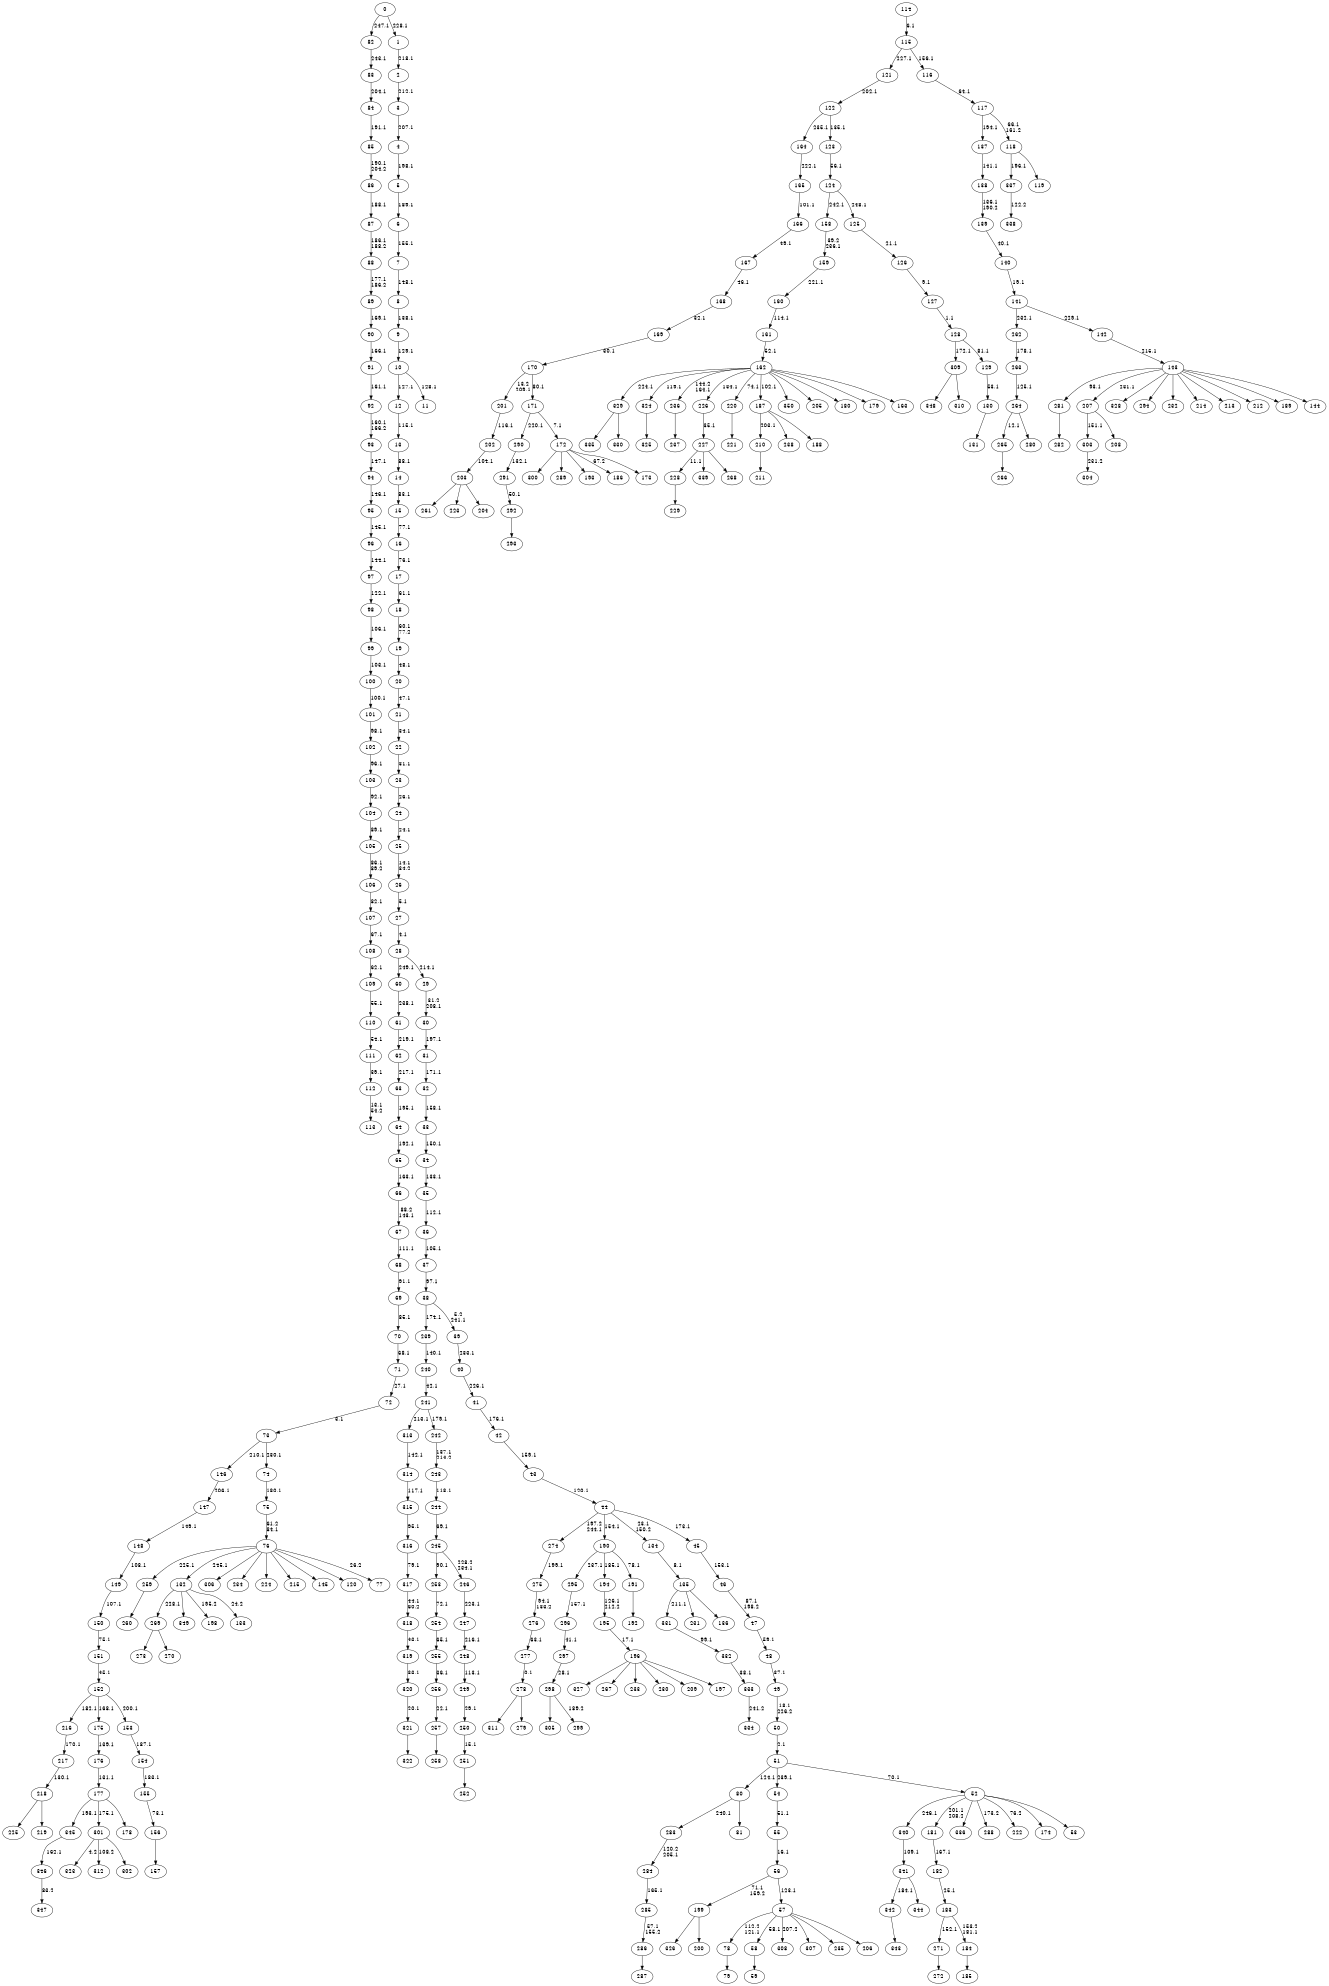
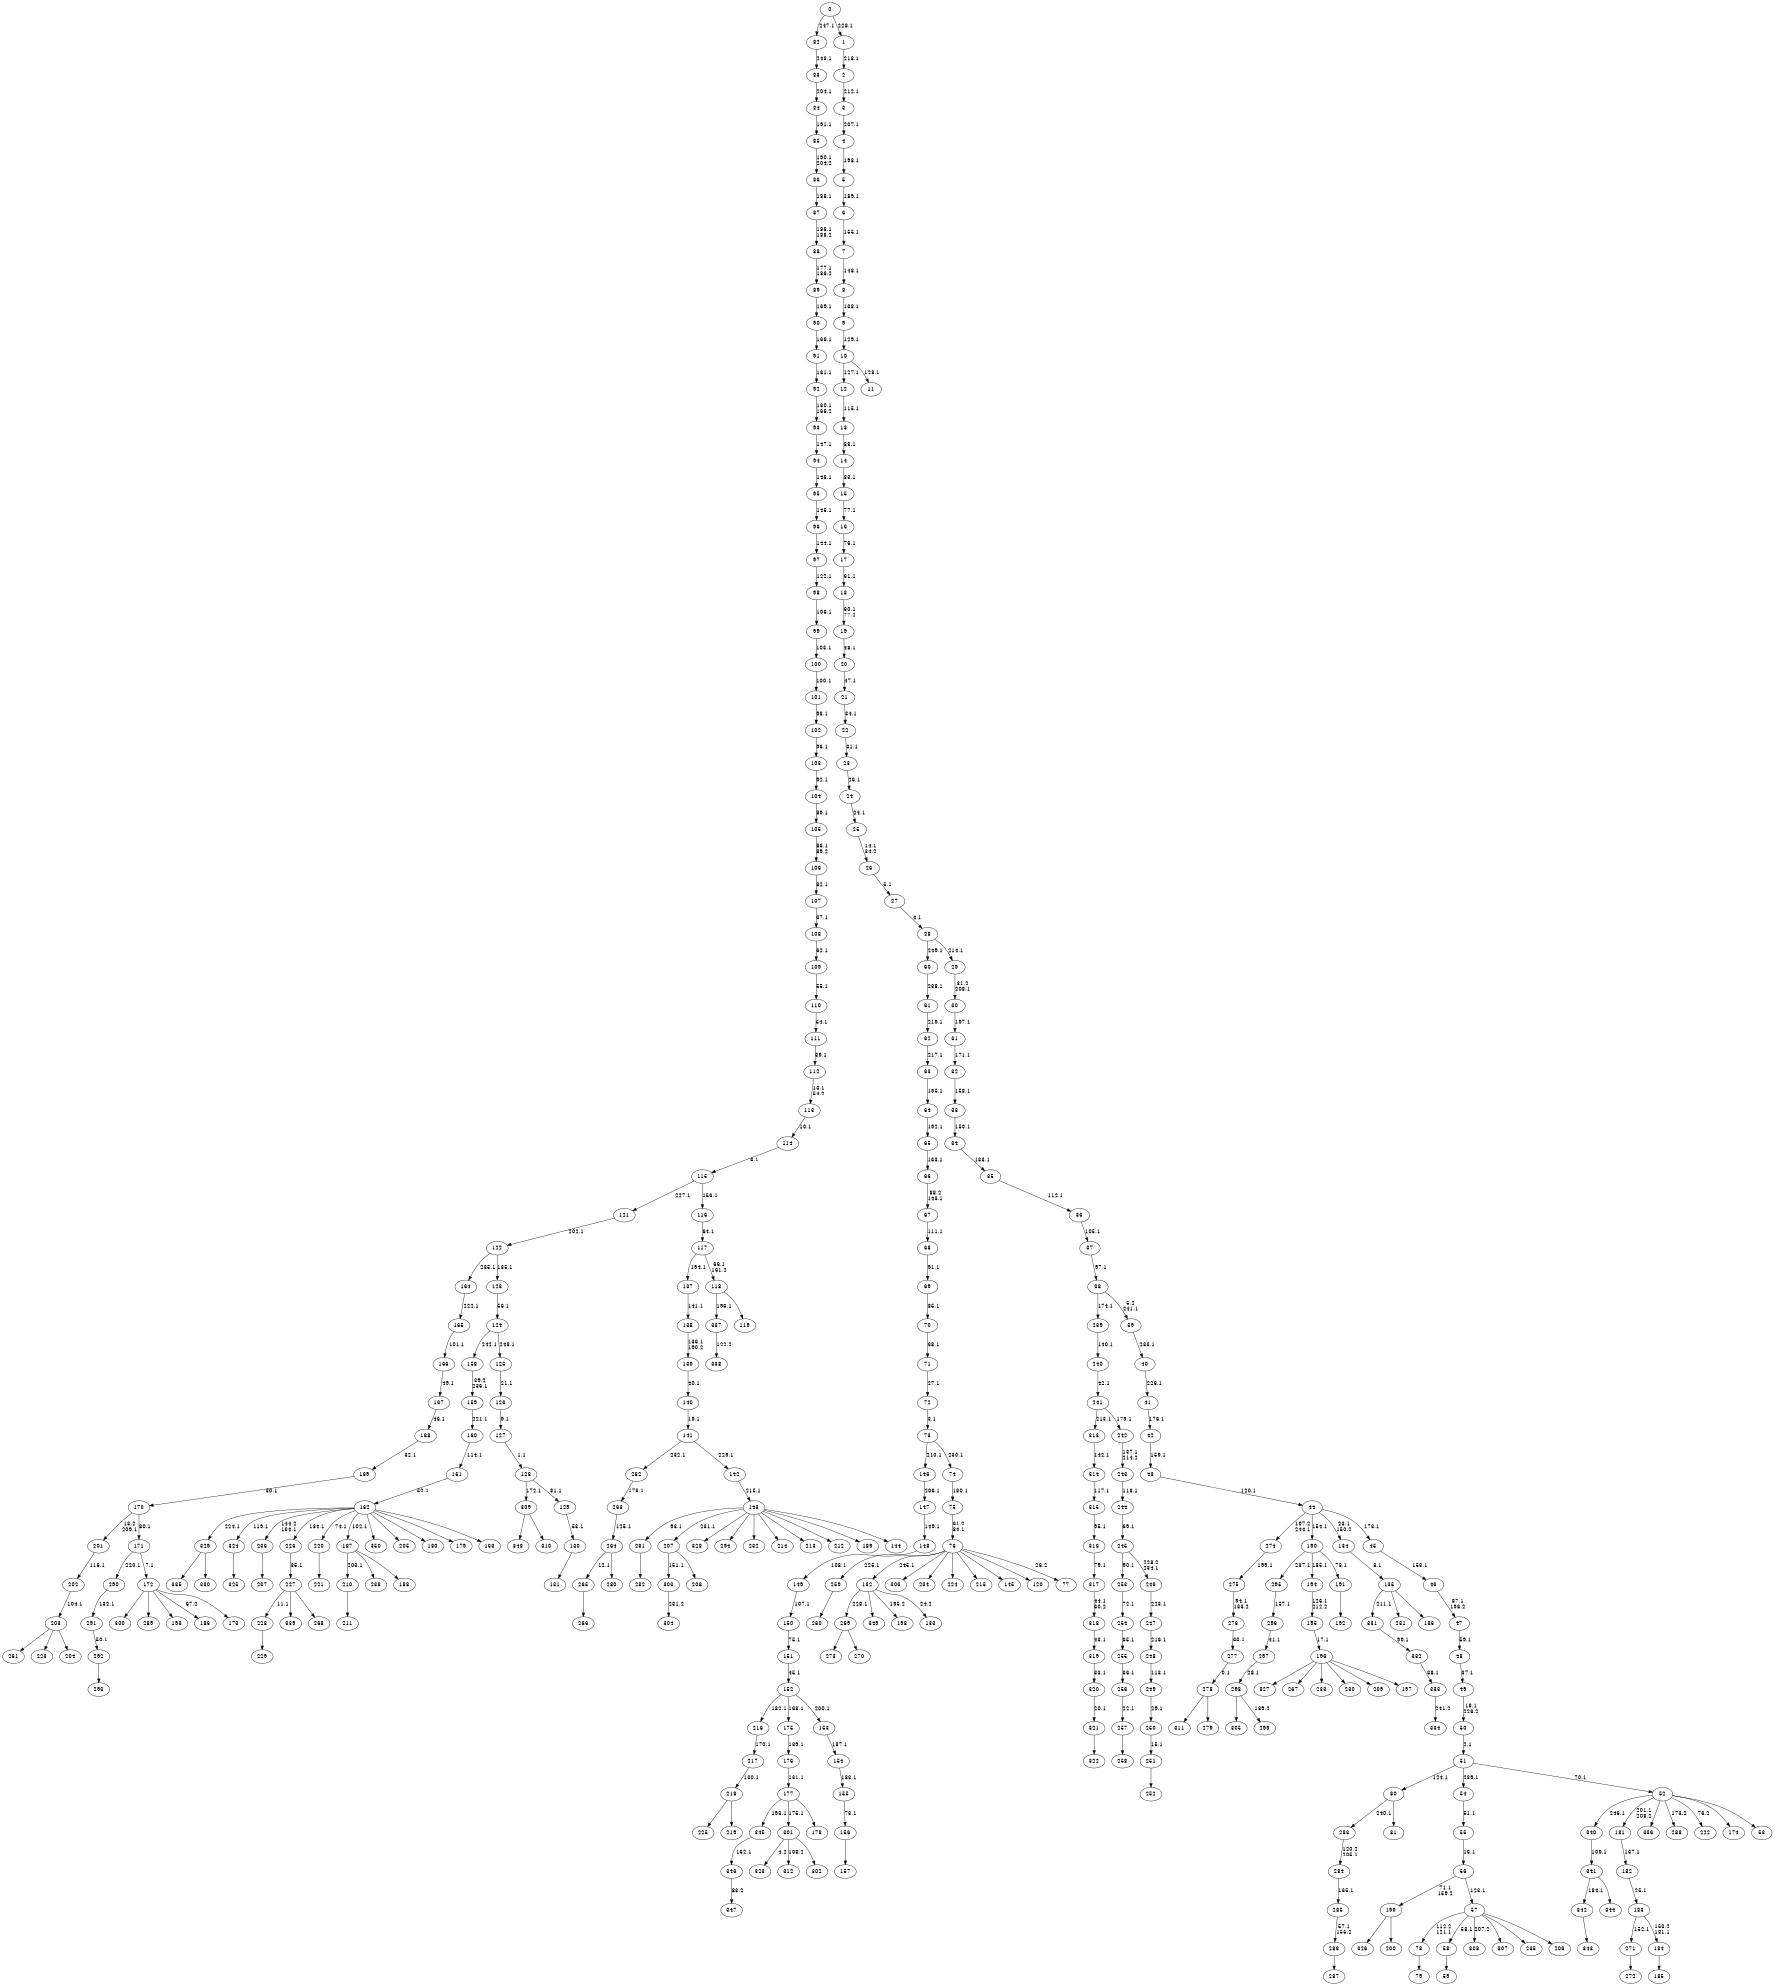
none -> (800, 1125)
